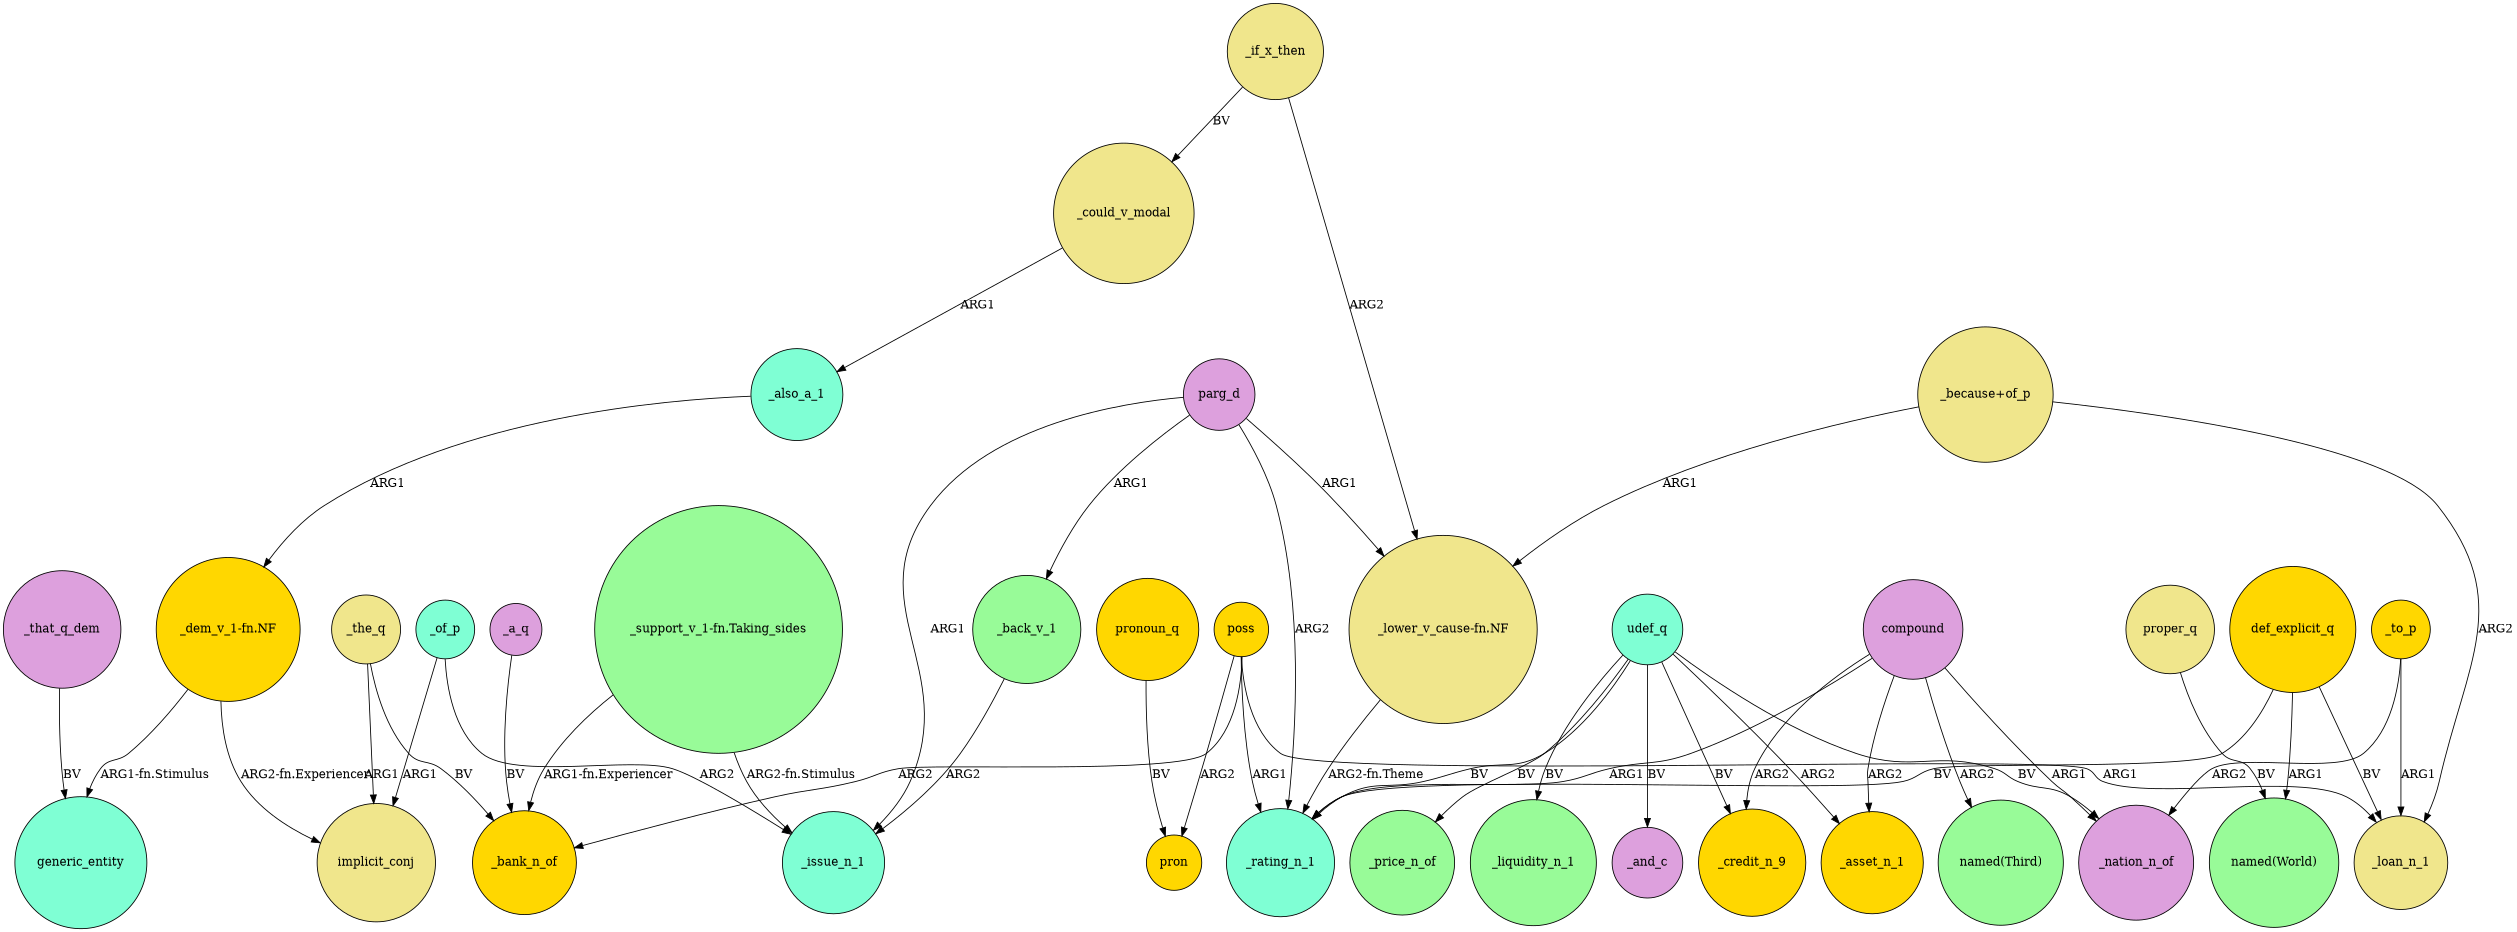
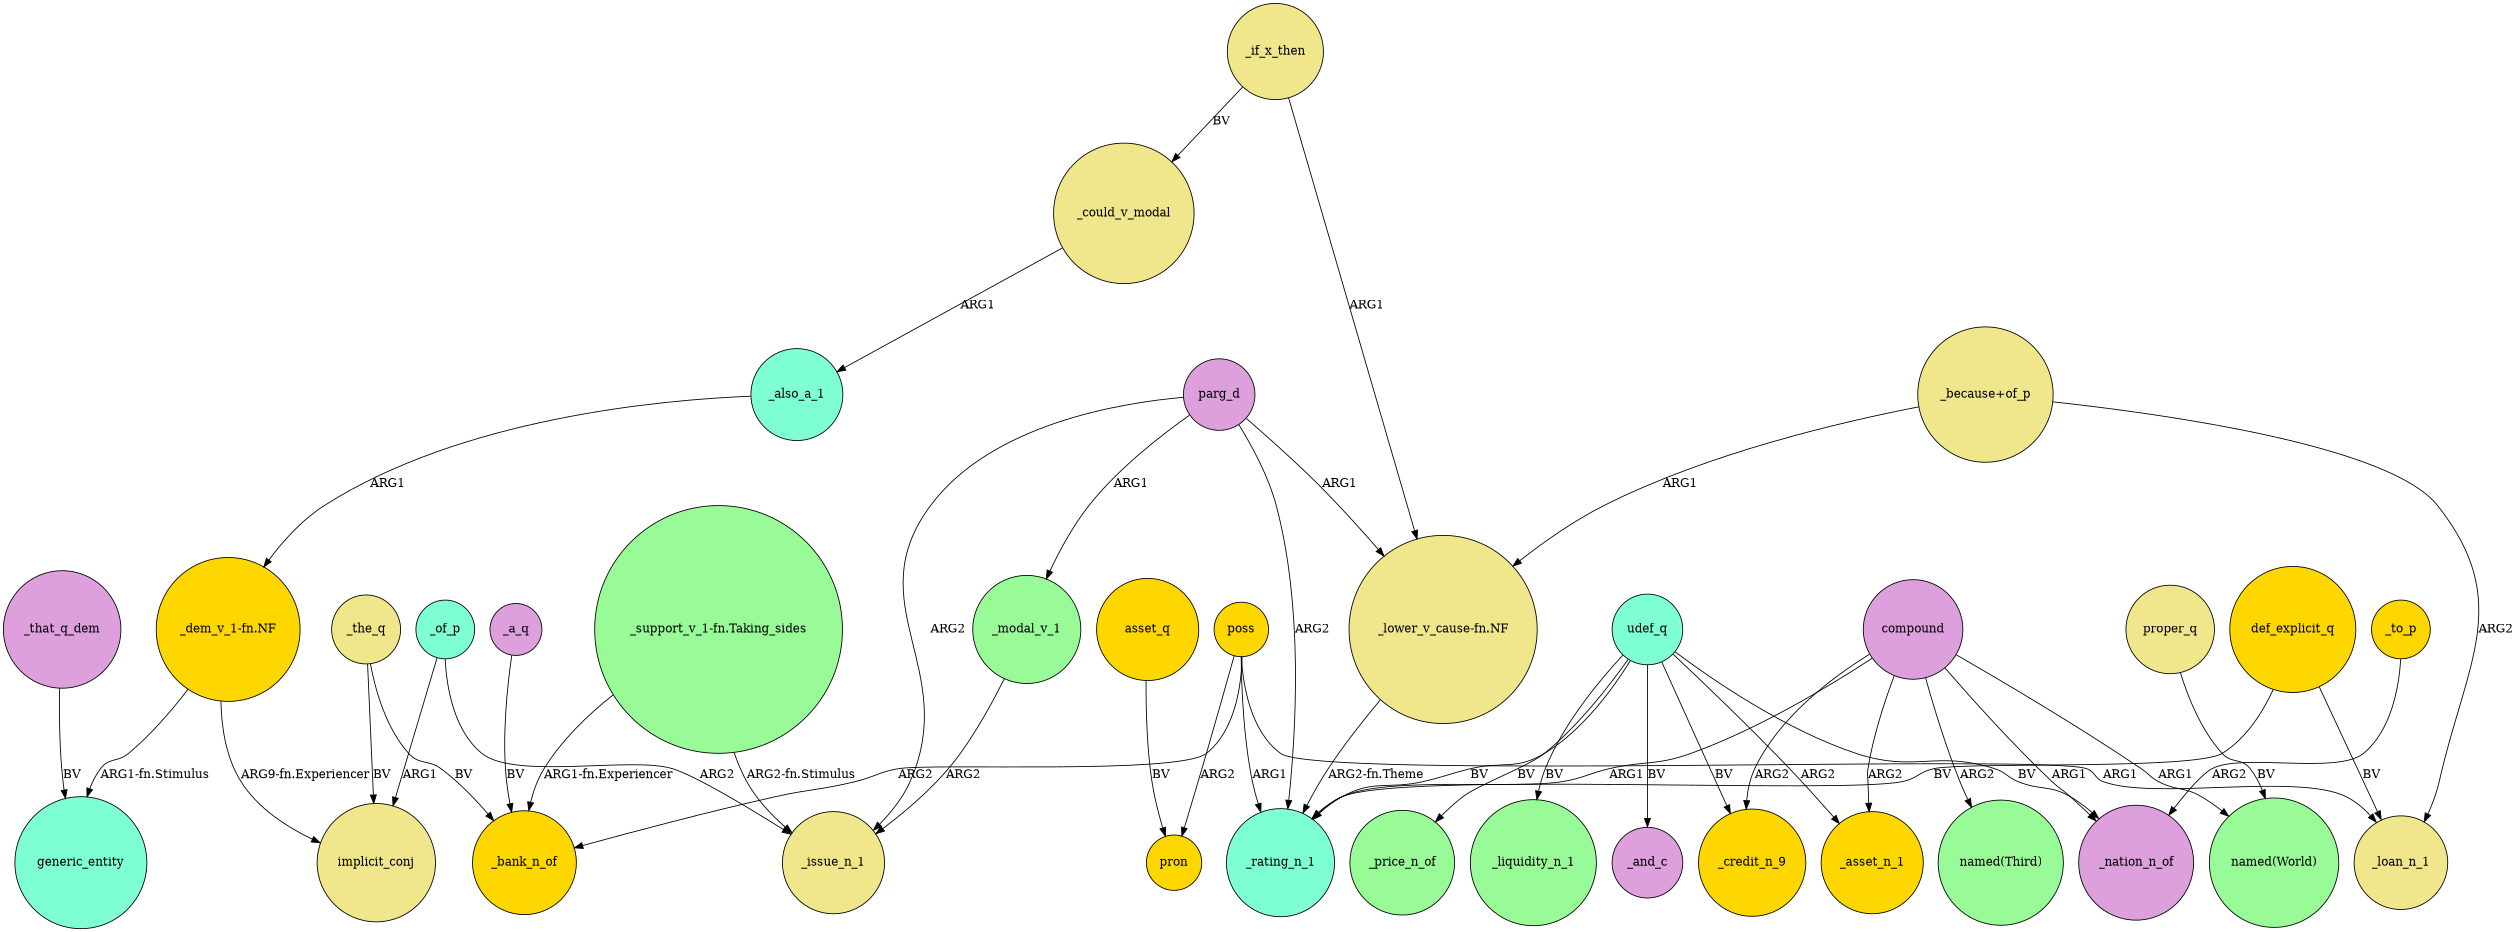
(1367, 305) -> (1367, 305)
(948, 629) -> (948, 629)
(1027, 629) -> (1027, 629)
(1148, 629) -> (1148, 629)
(2401, 733) -> none
(2291, 742) -> (2089, 735)
(305, 775) -> (305, 775)
(382, 775) -> (382, 775)
(834, 863) -> (834, 863)
